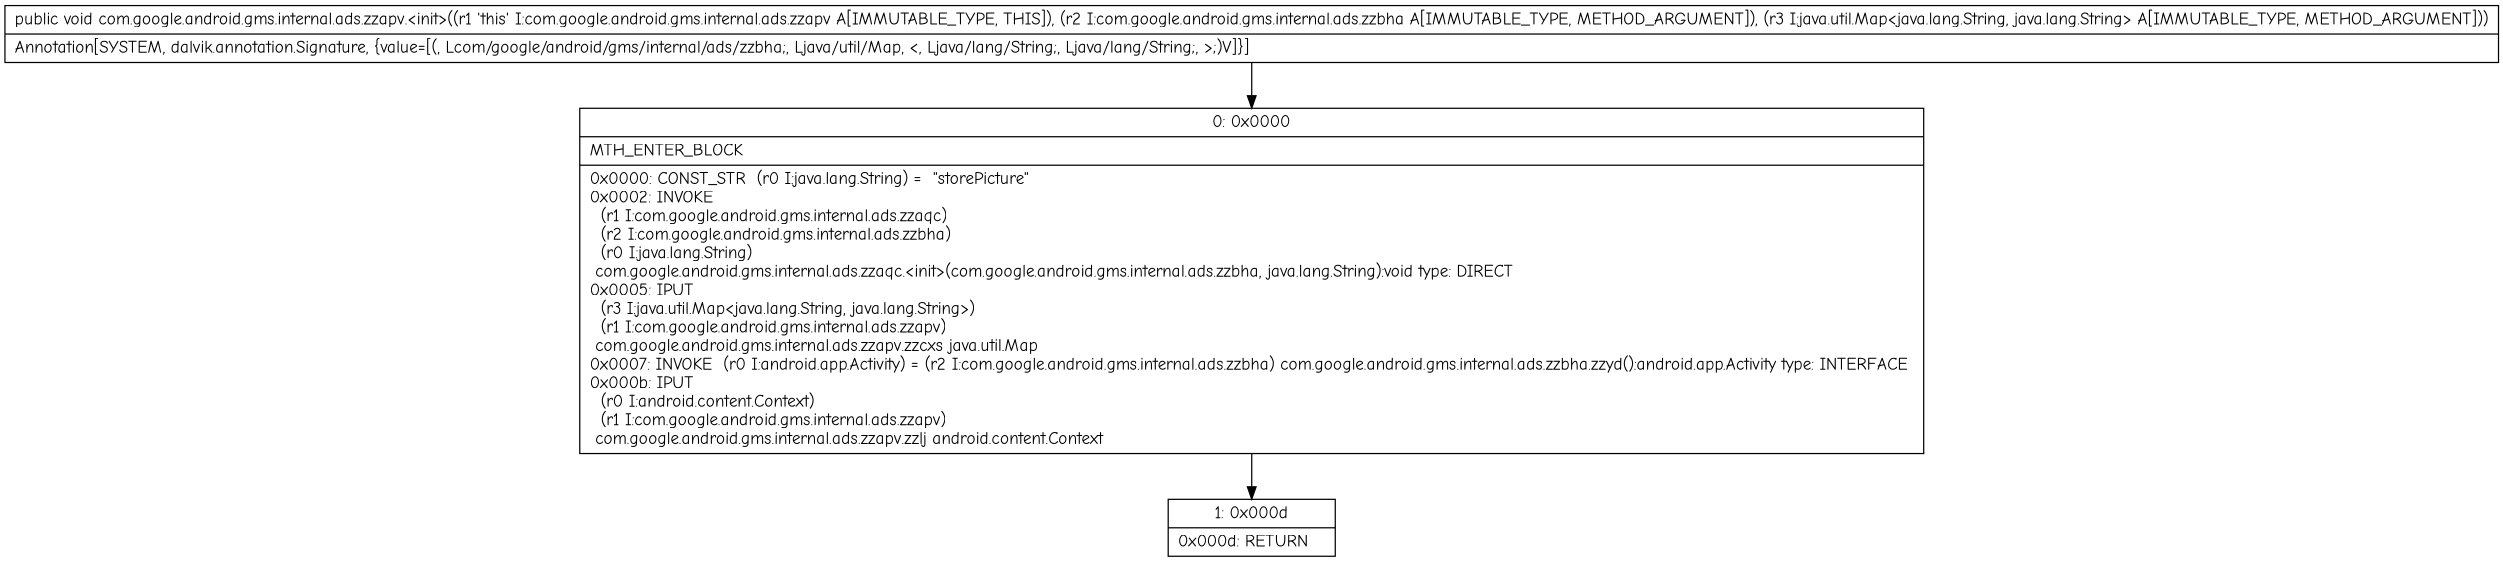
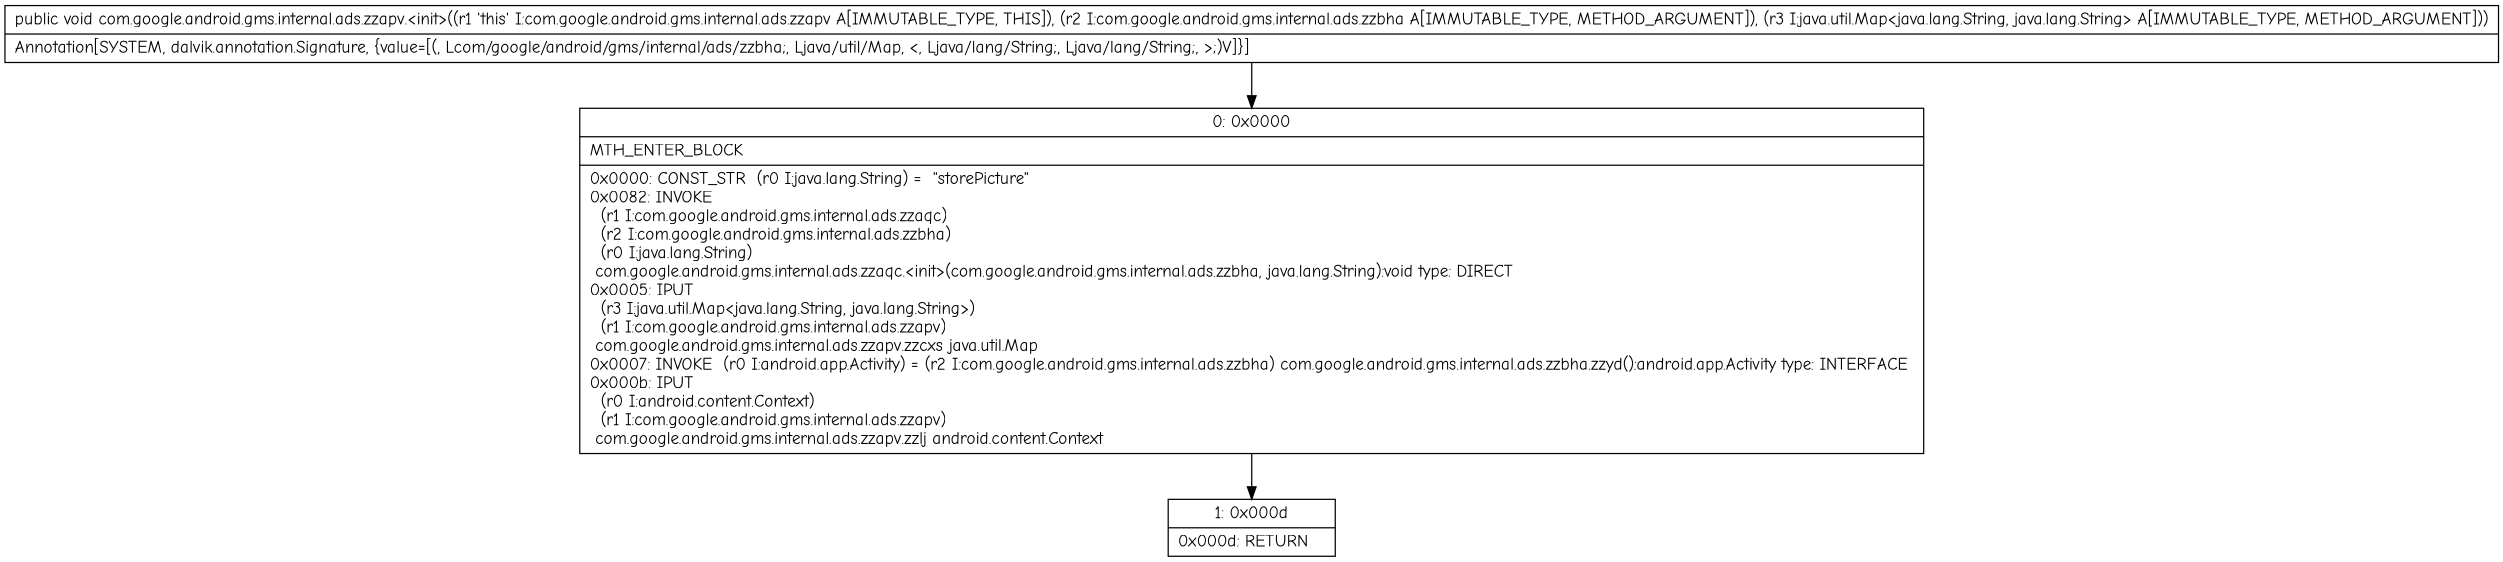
(657, 197) -> (657, 197)
